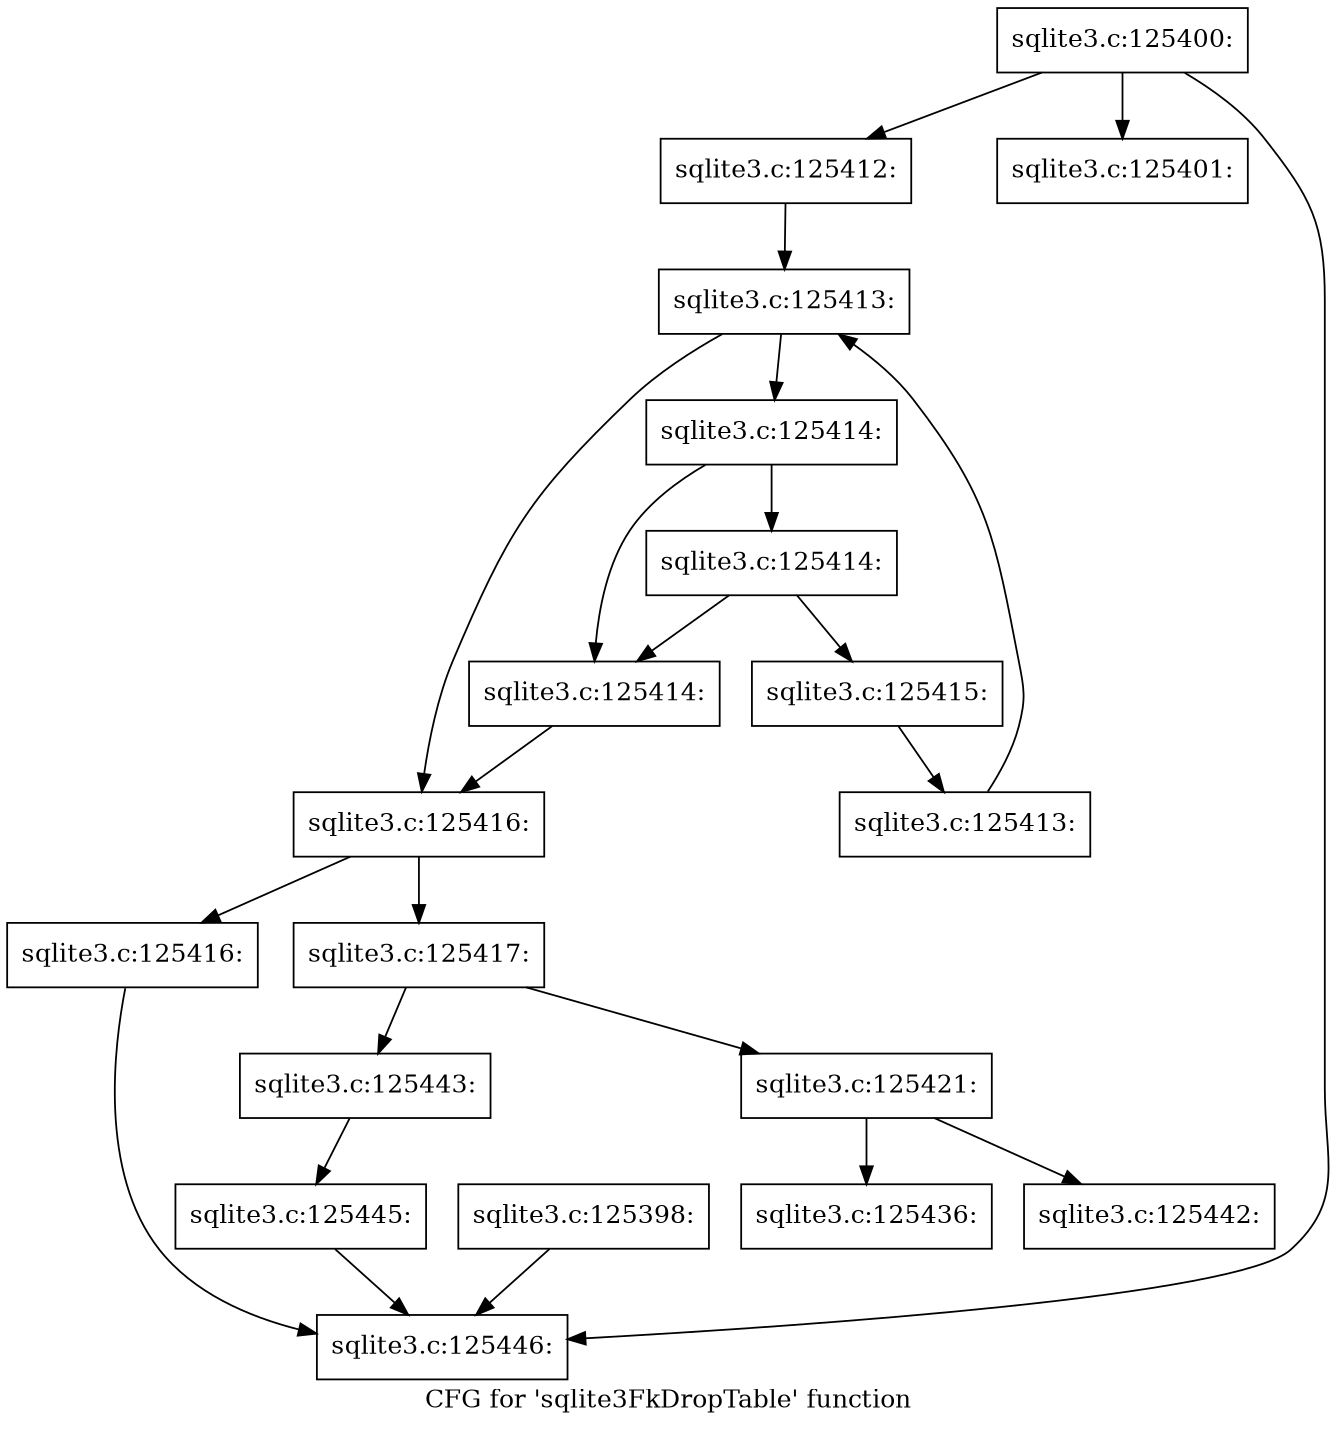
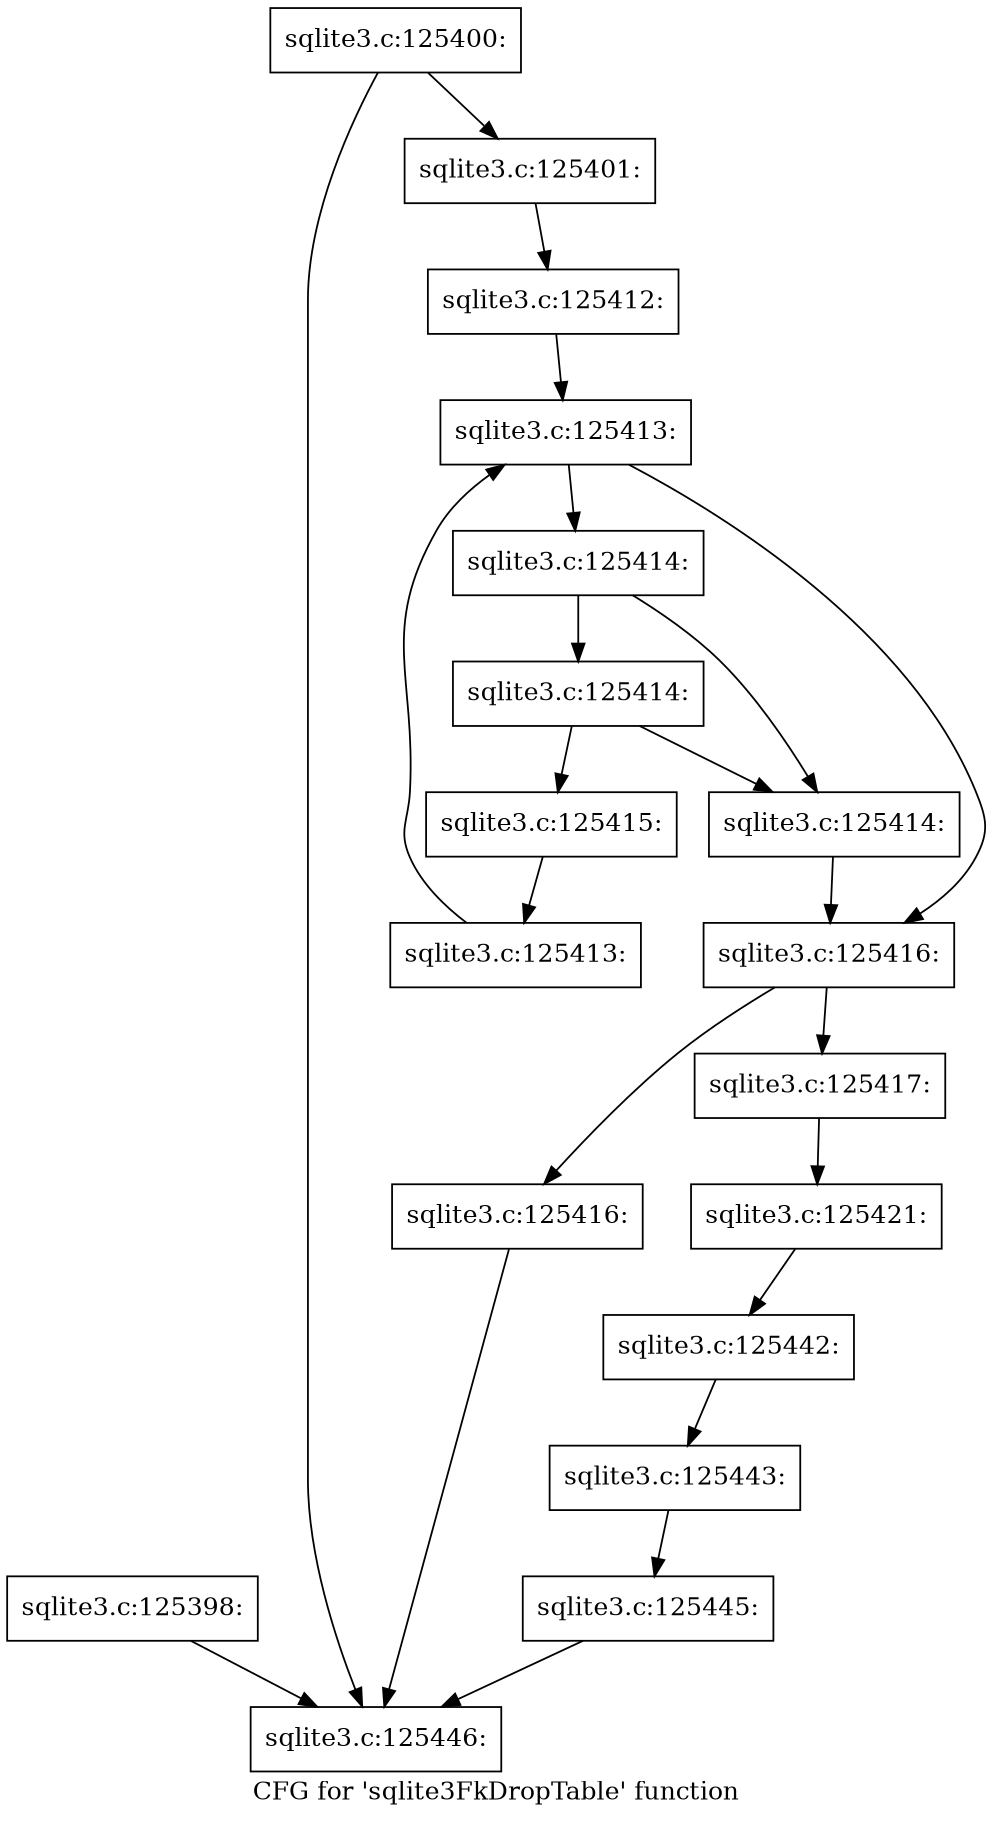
(963, 102) -> (540, 227)
(396, 1012) -> (705, 1404)
(866, 1216) -> none
